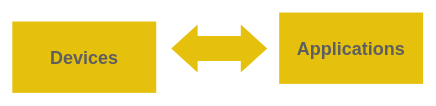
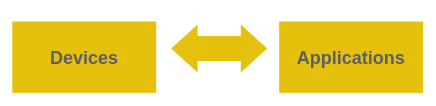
(351, 48) -> (351, 57)
